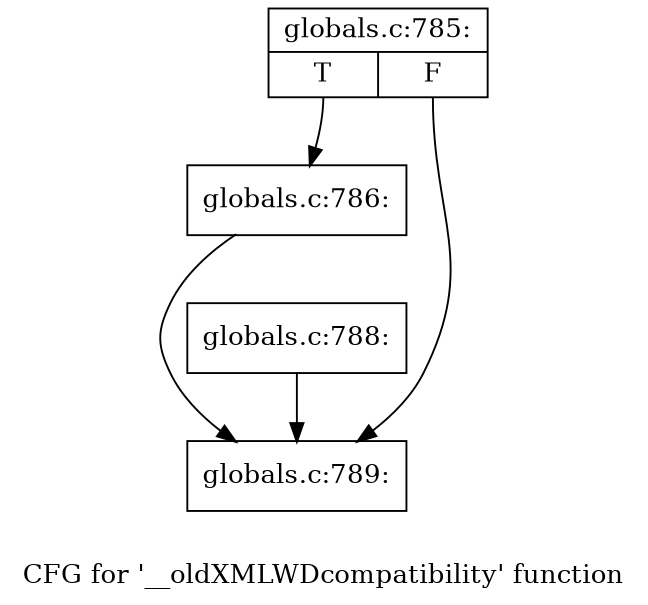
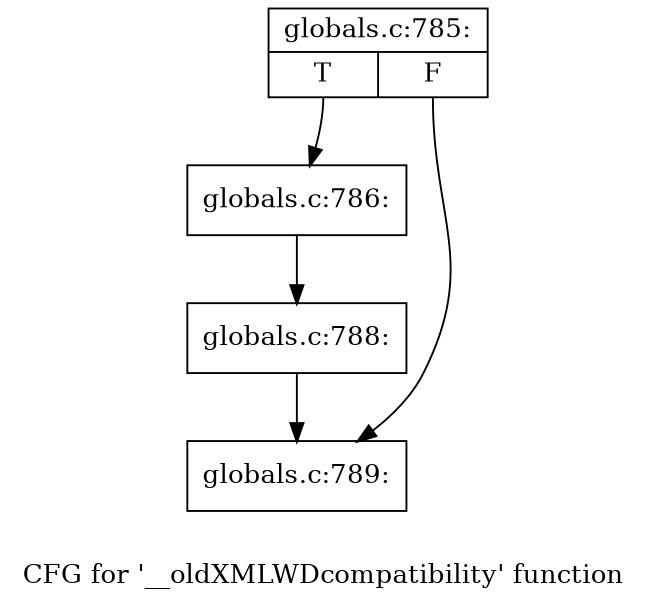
(161, 329) -> (297, 260)
